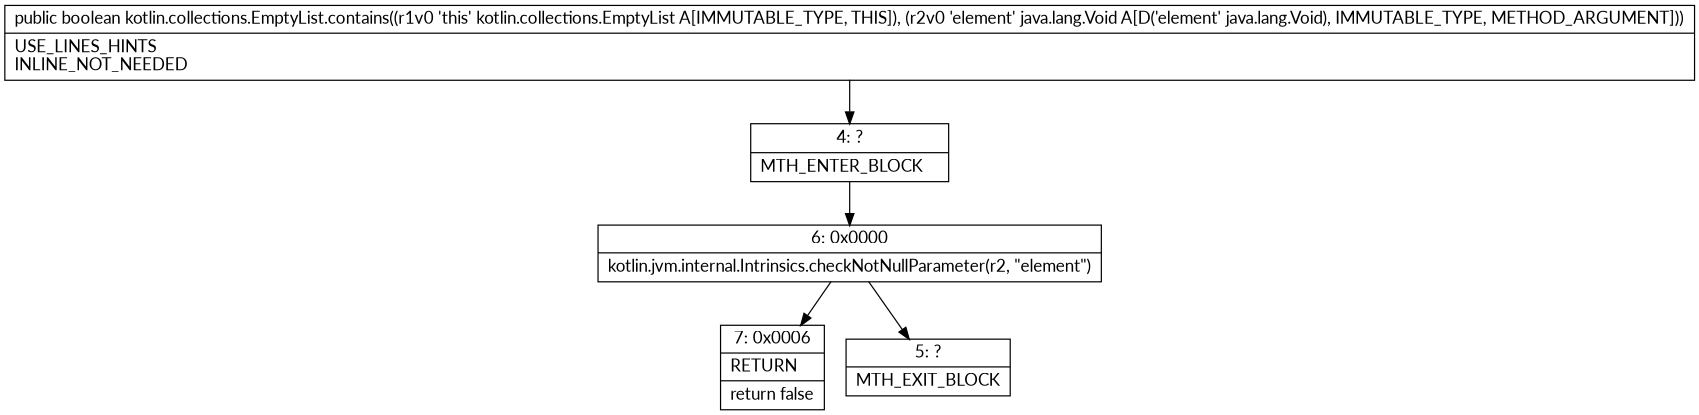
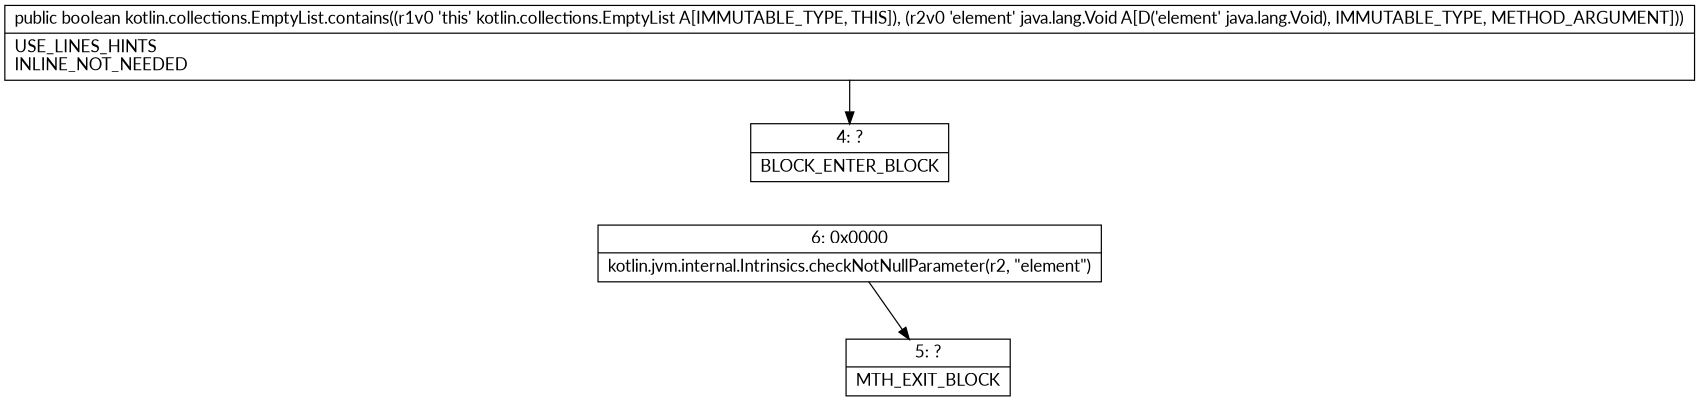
(842, 167) -> (850, 167)
(850, 197) -> none
(772, 368) -> none
